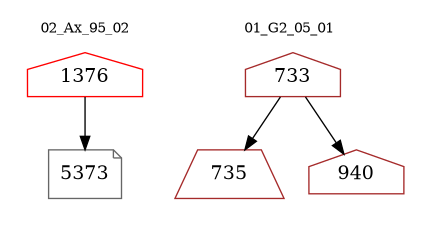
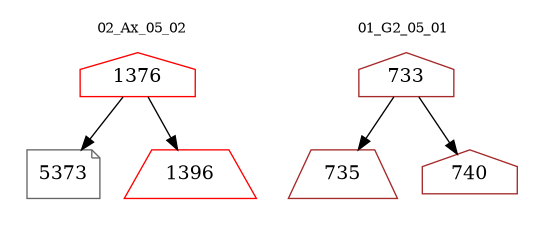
(85, 29) -> (142, 29)
none -> (190, 174)
(356, 174) -> (470, 174)
